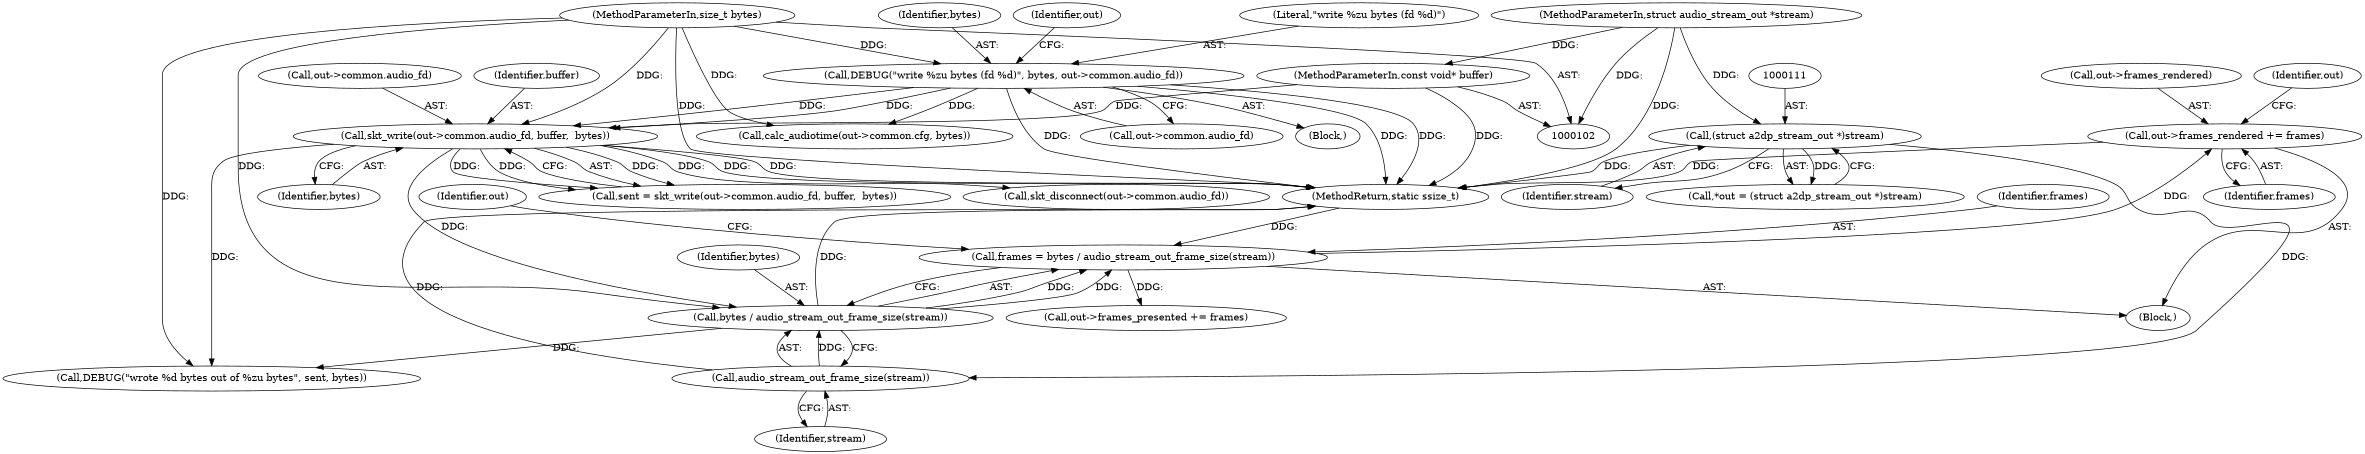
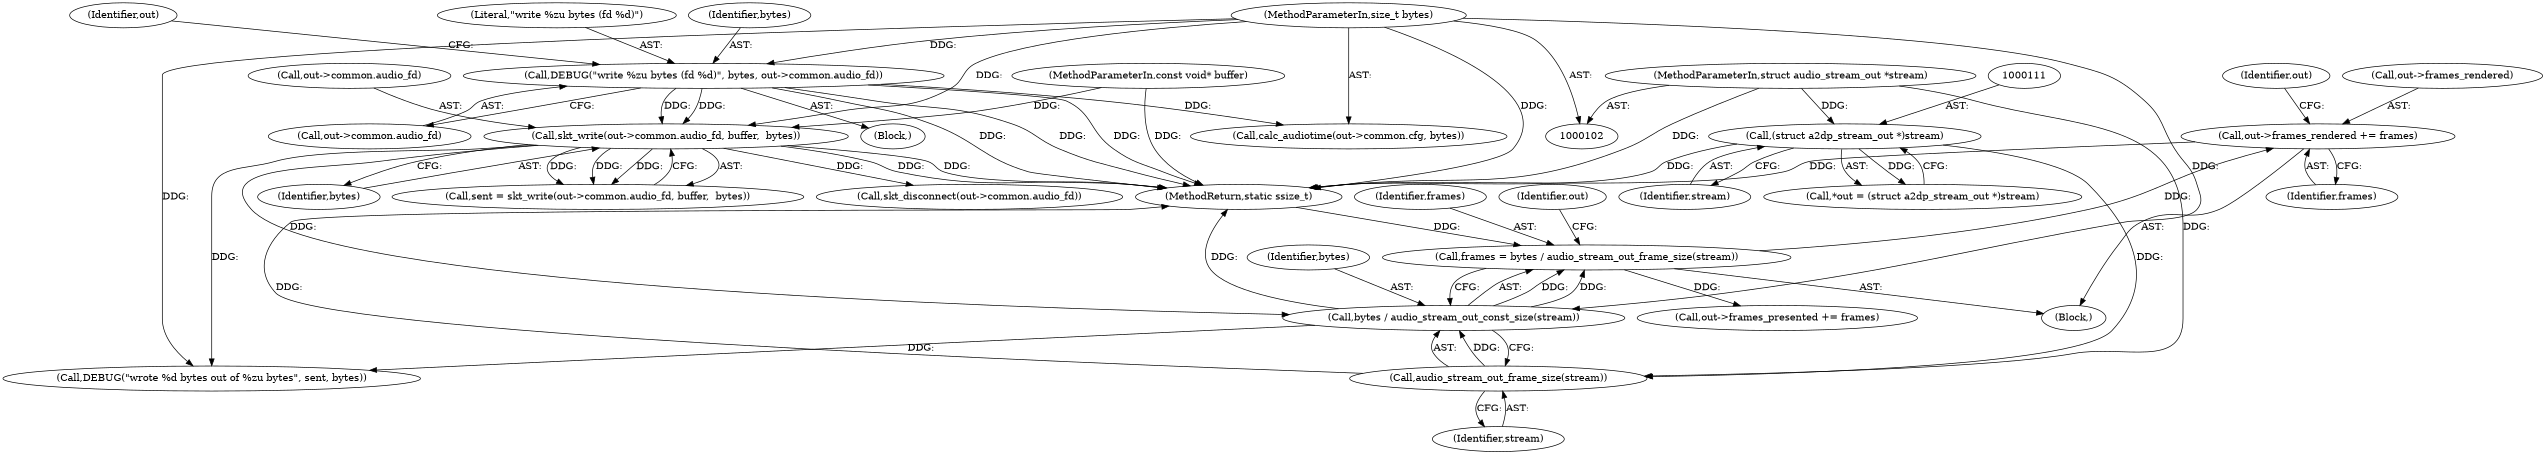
(1537, 45) -> (2146, 352)
(537, 76) -> none
(726, 76) -> (1362, 76)
(1631, 76) -> (1620, 106)
(1503, 101) -> none
(821, 318) -> (1454, 318)
